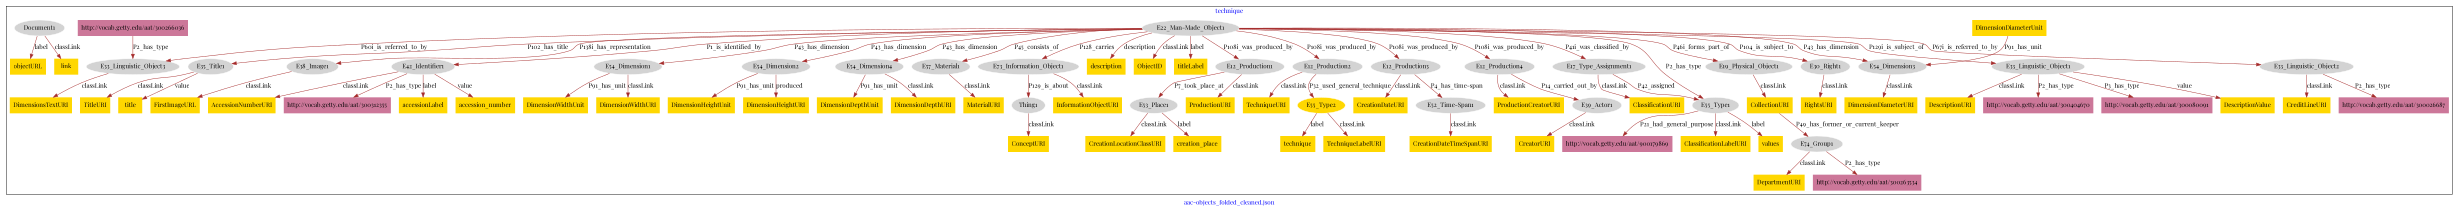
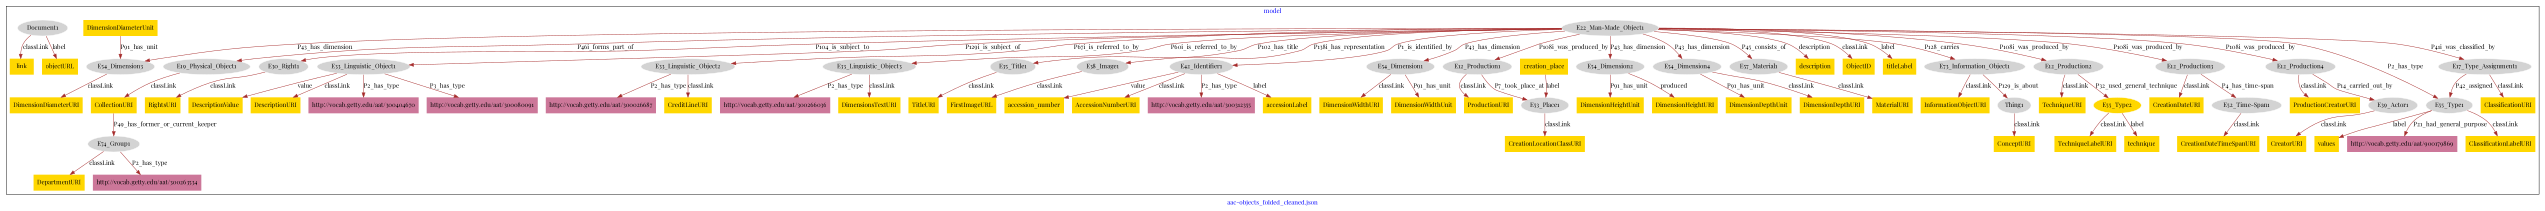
(1229, 11) -> (1273, 11)
(133, 45) -> (825, 85)
(130, 105) -> none
(1174, 123) -> (1546, 84)
